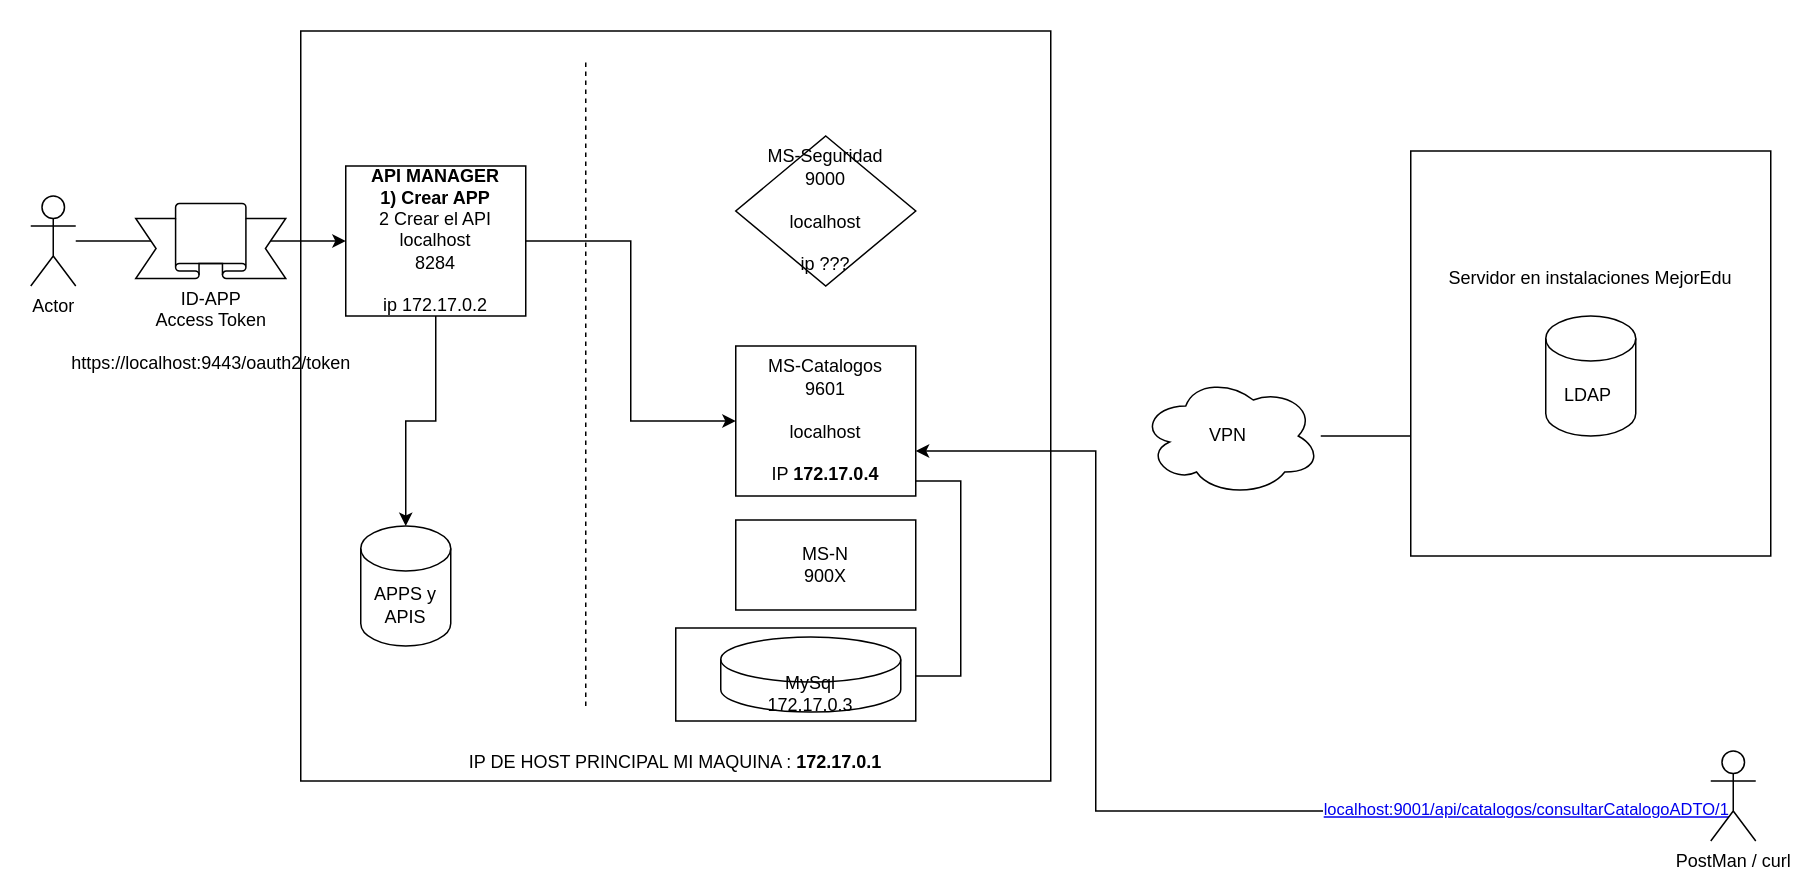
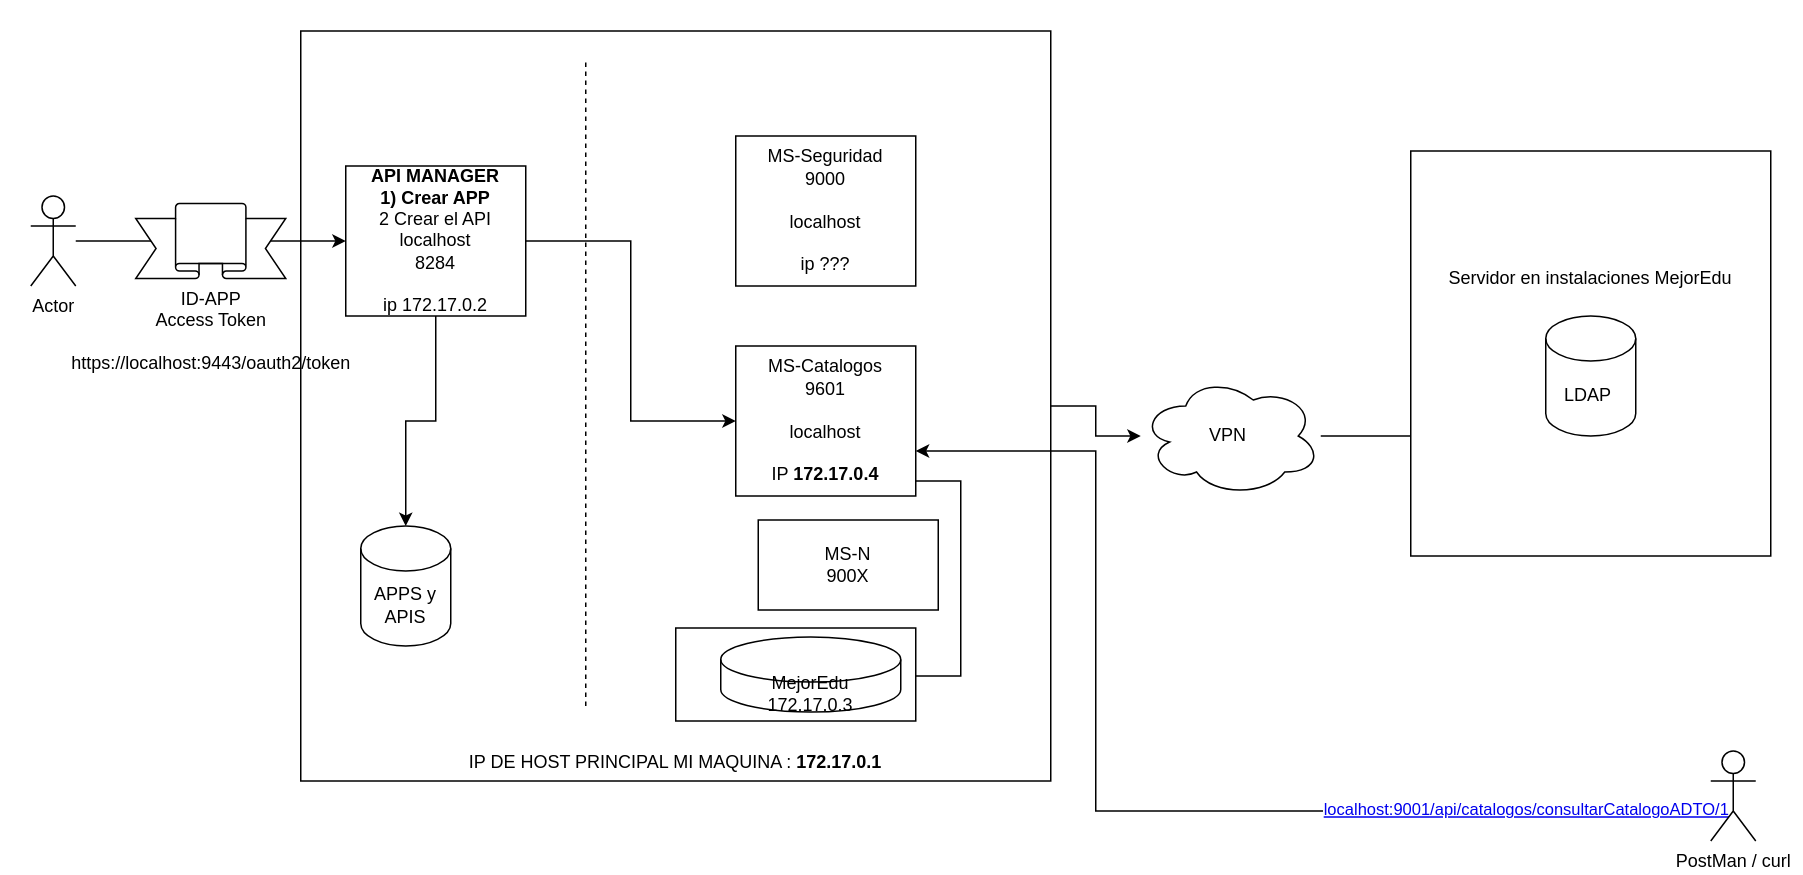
(826, 211) -> (826, 211)
none -> (1096, 416)
(826, 565) -> (848, 565)
(811, 694) -> (811, 694)
